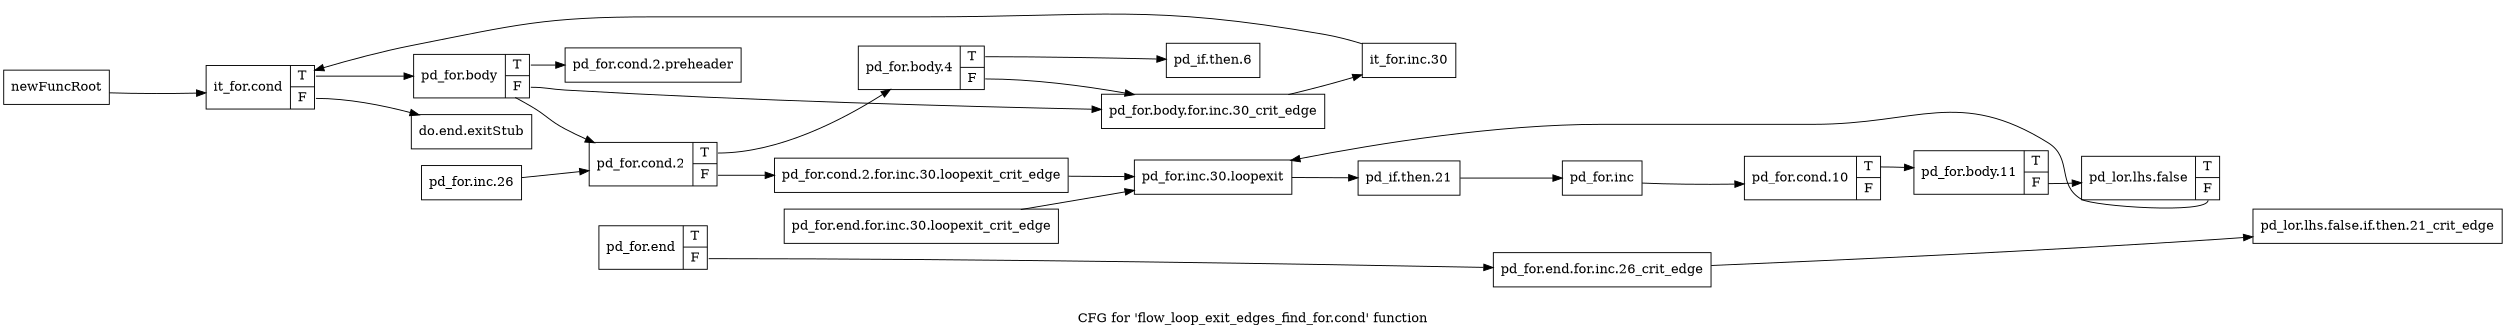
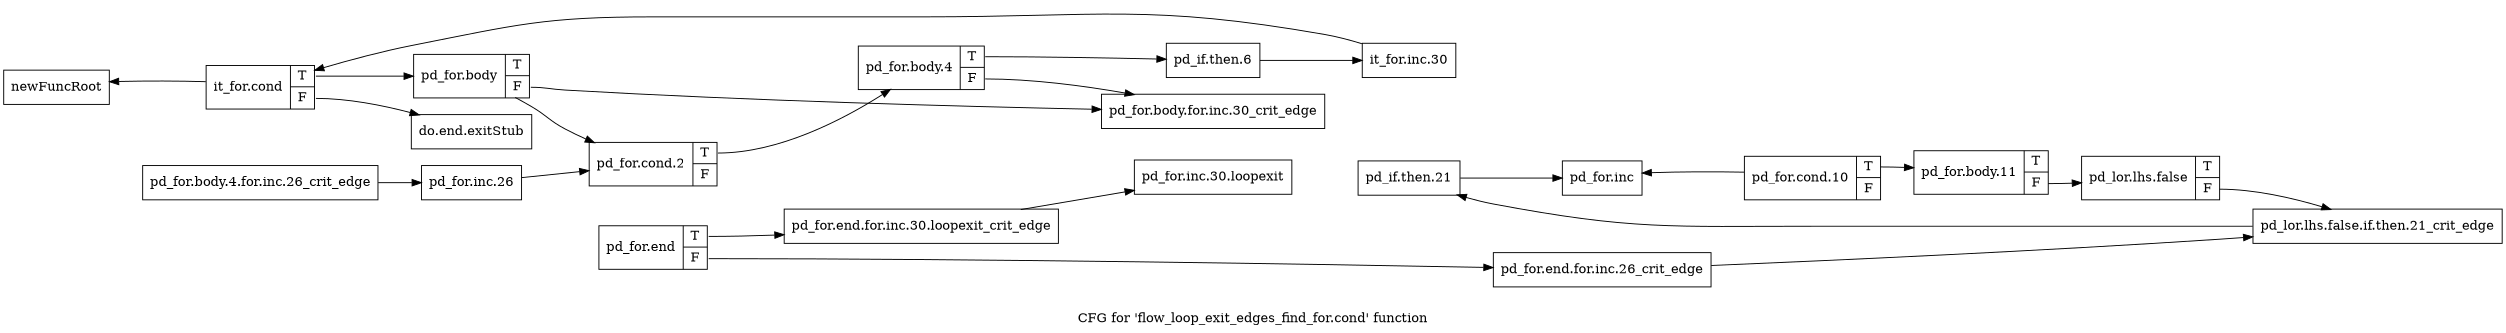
(653, 65) -> none
(1321, 86) -> (1306, 60)
(153, 94) -> (162, 81)
(1775, 124) -> (2271, 194)
(921, 175) -> none
(1320, 178) -> (1858, 226)
none -> (260, 183)
(1688, 184) -> (1698, 172)
none -> (742, 236)
